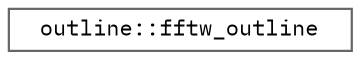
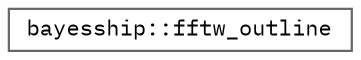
(180, 30) -> (180, 30)
